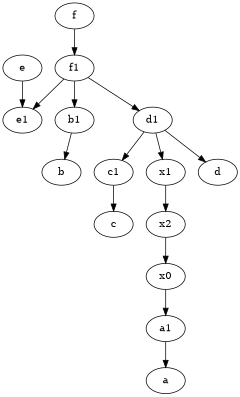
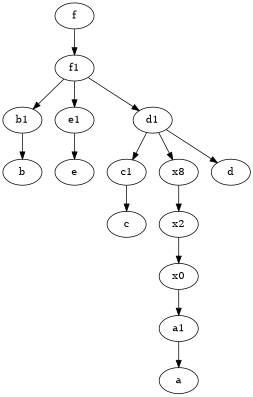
(22, 91) -> (75, 143)
(166, 172) -> (179, 172)
